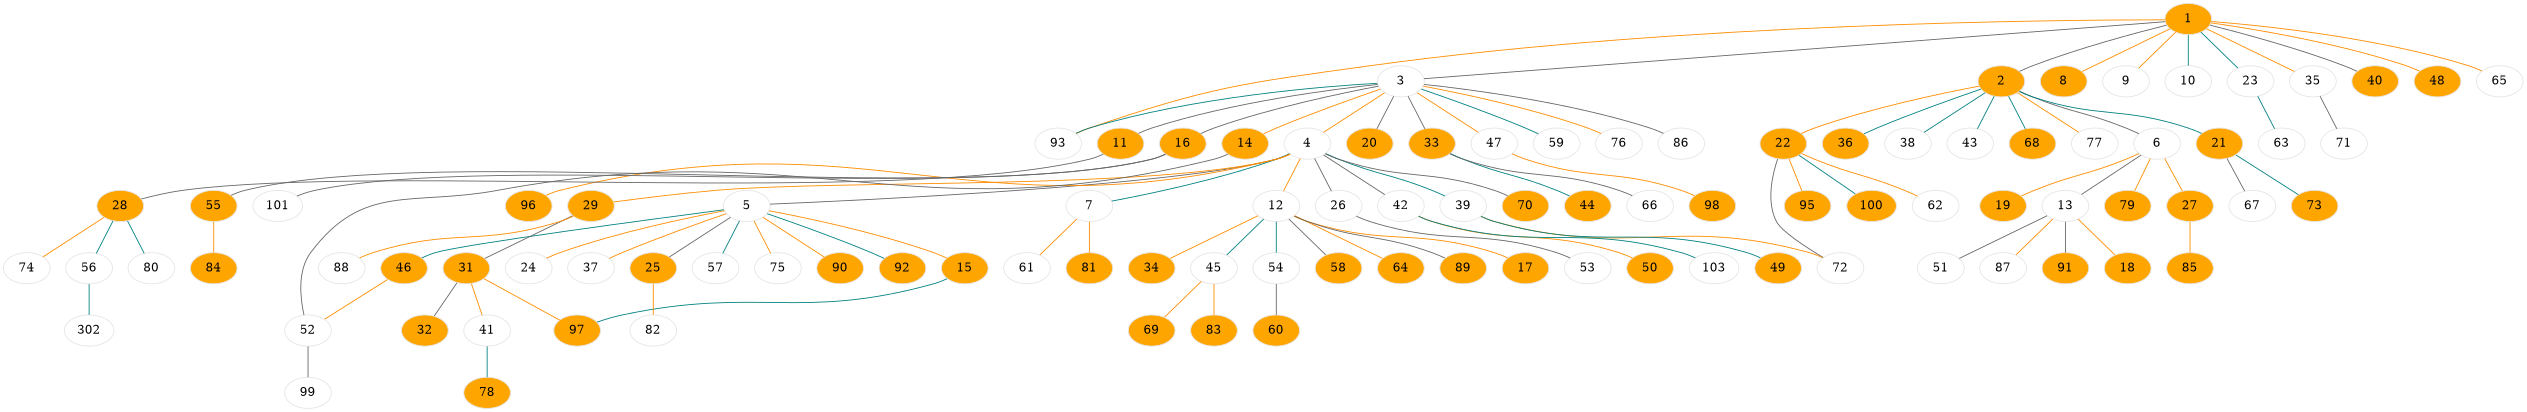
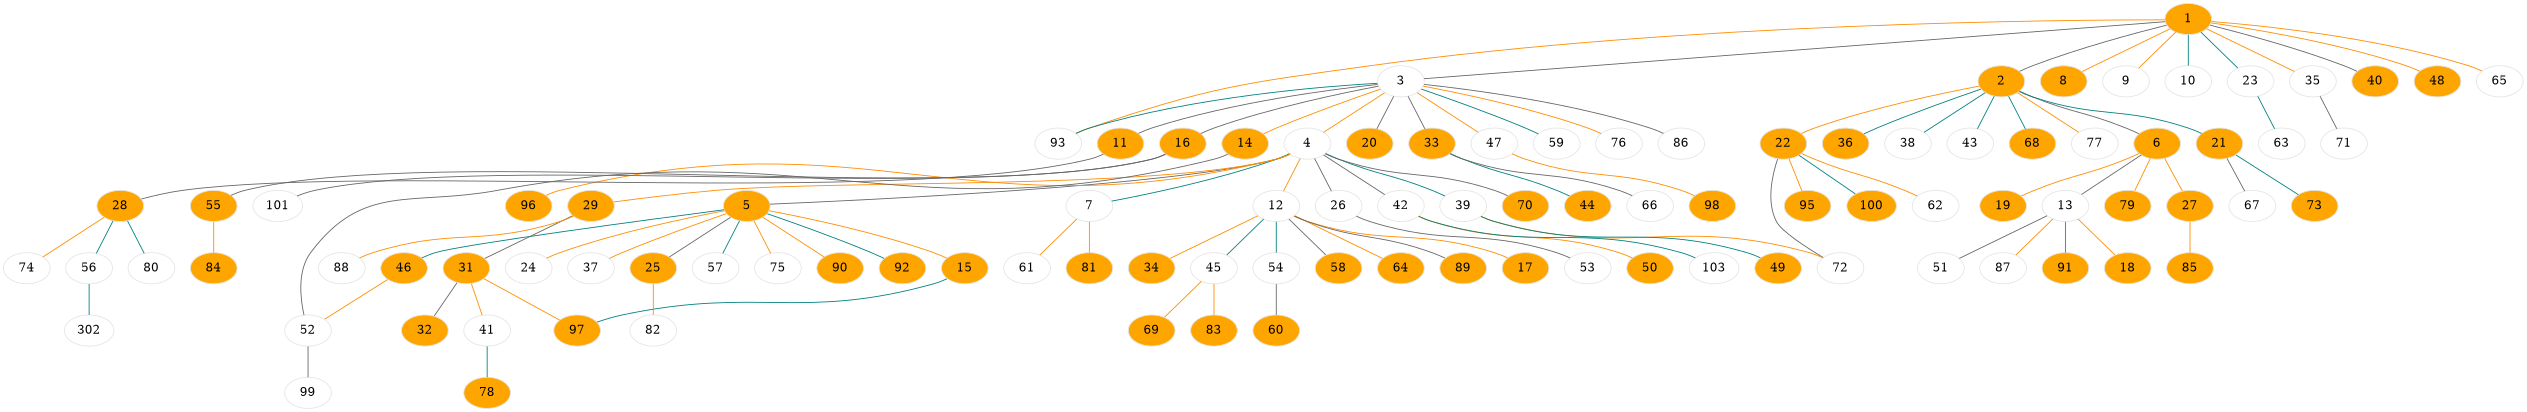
(2157, 144) -> (2157, 144)
(747, 206) -> (747, 206)
